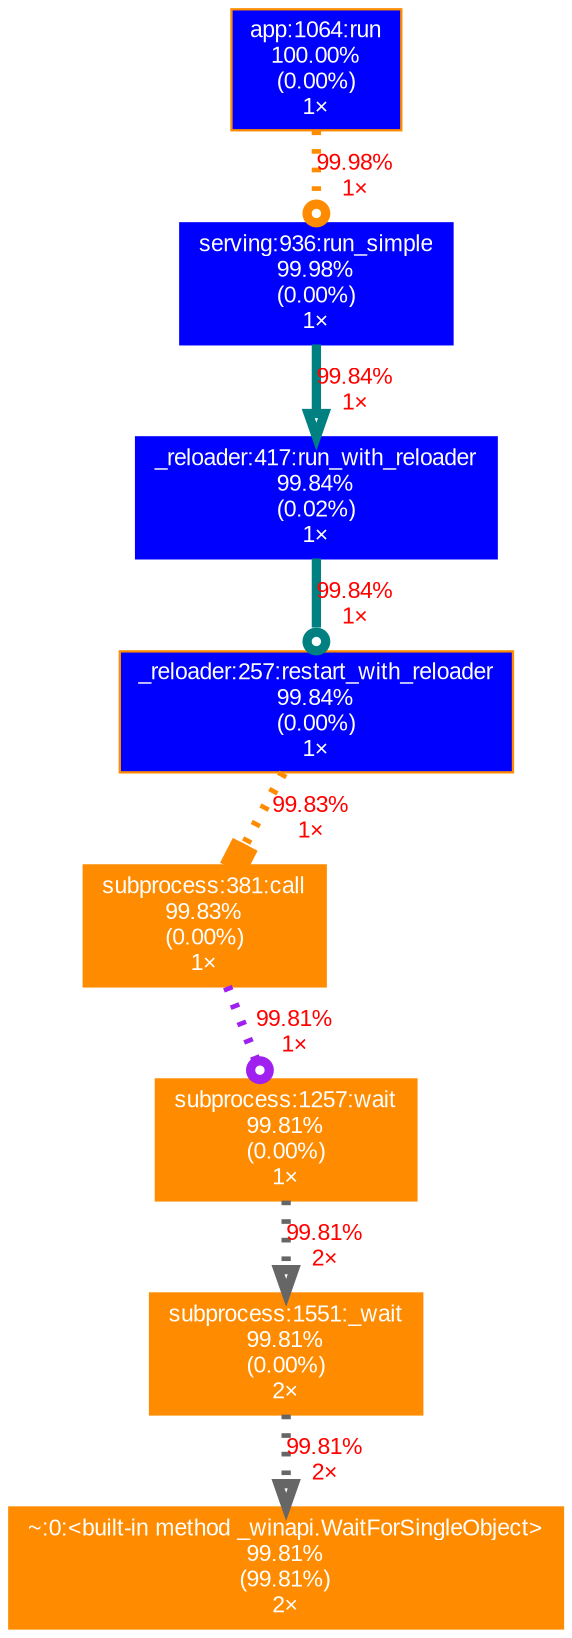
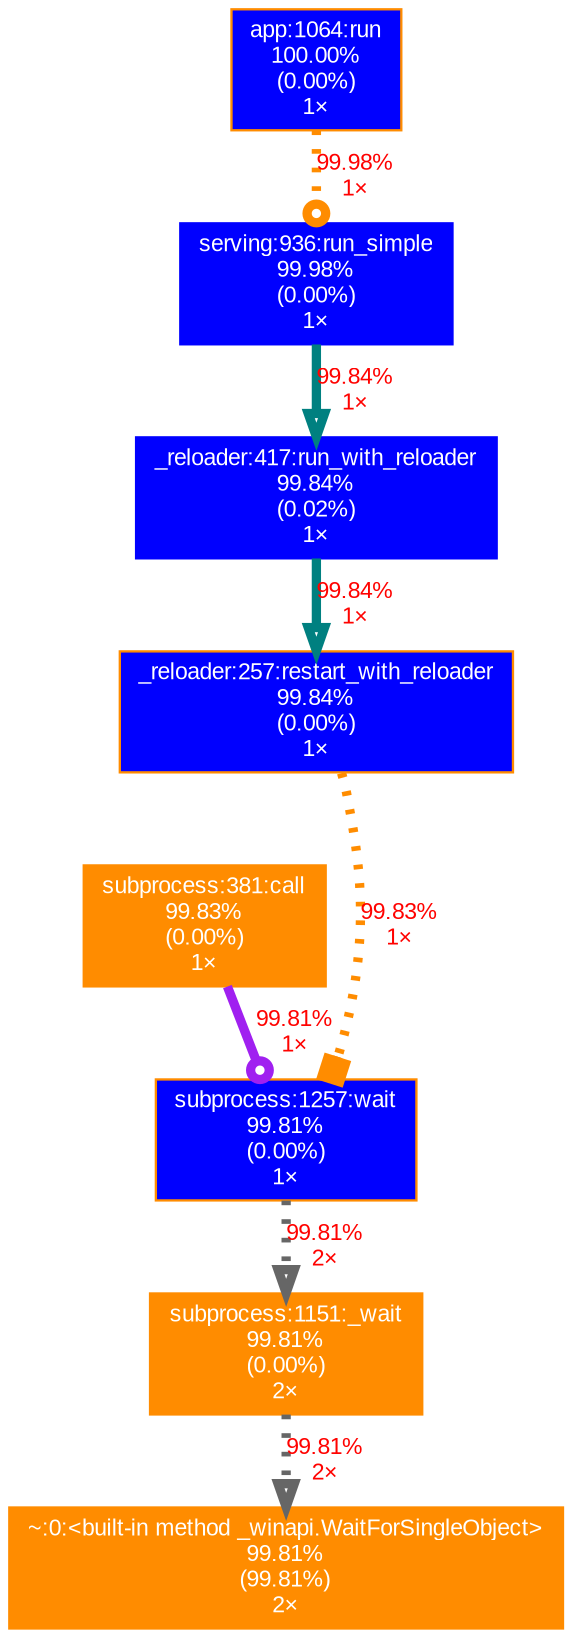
(316, 593) -> (316, 593)
(264, 808) -> (360, 915)
(242, 1024) -> (242, 1024)
(286, 1140) -> (286, 1140)
(286, 1354) -> (286, 1354)
